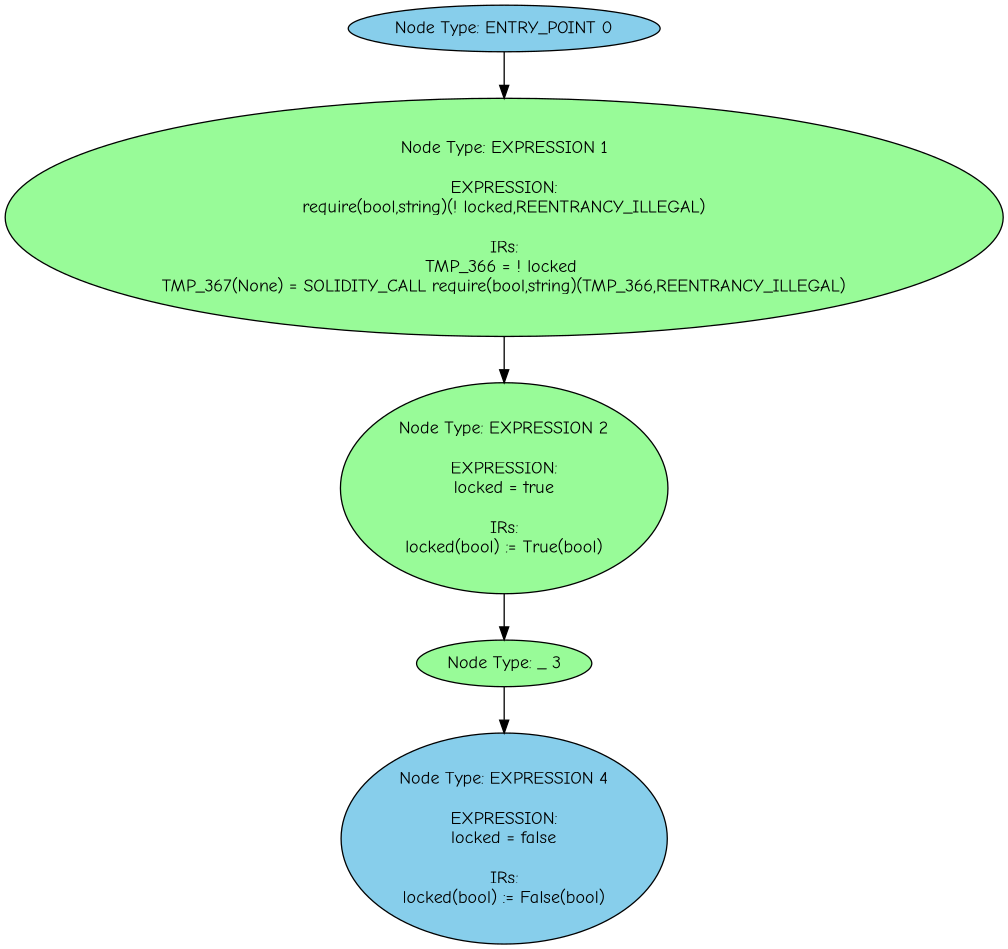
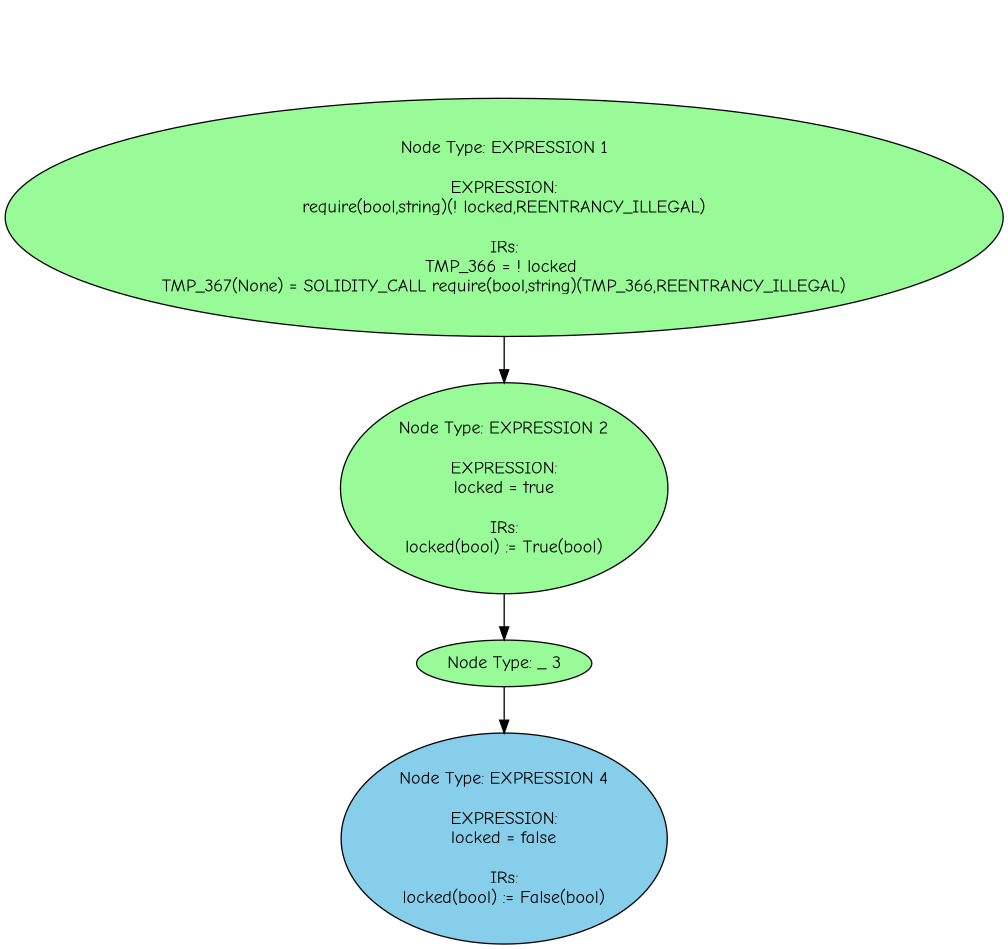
(504, 28) -> none
